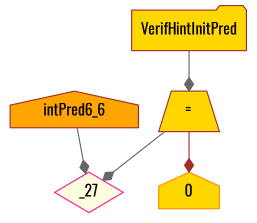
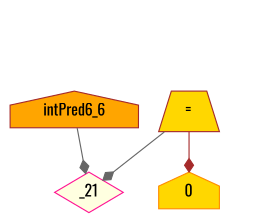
(189, 30) -> none
(89, 192) -> (89, 192)
